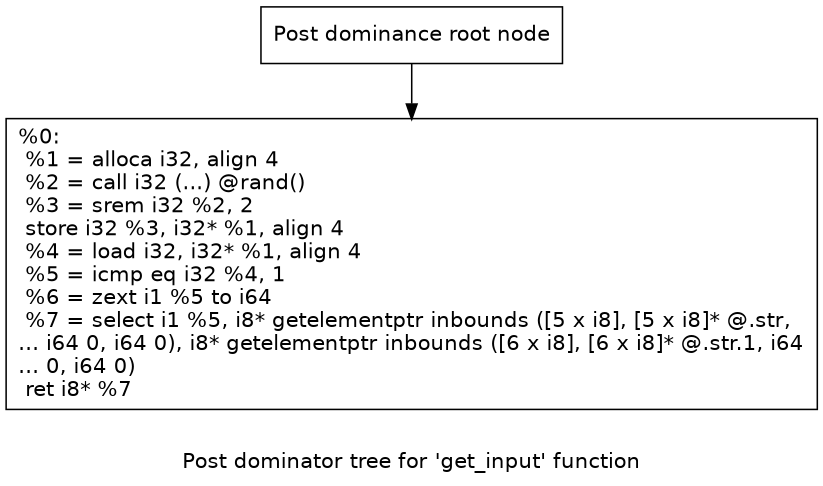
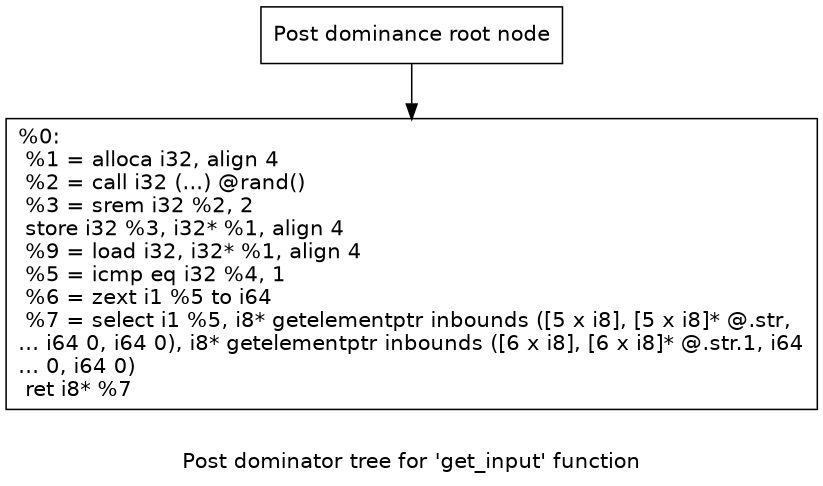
(191, 252) -> (191, 252)
